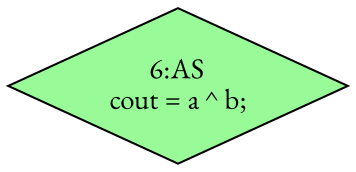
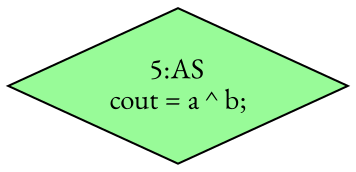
(178, 86) -> (178, 86)
